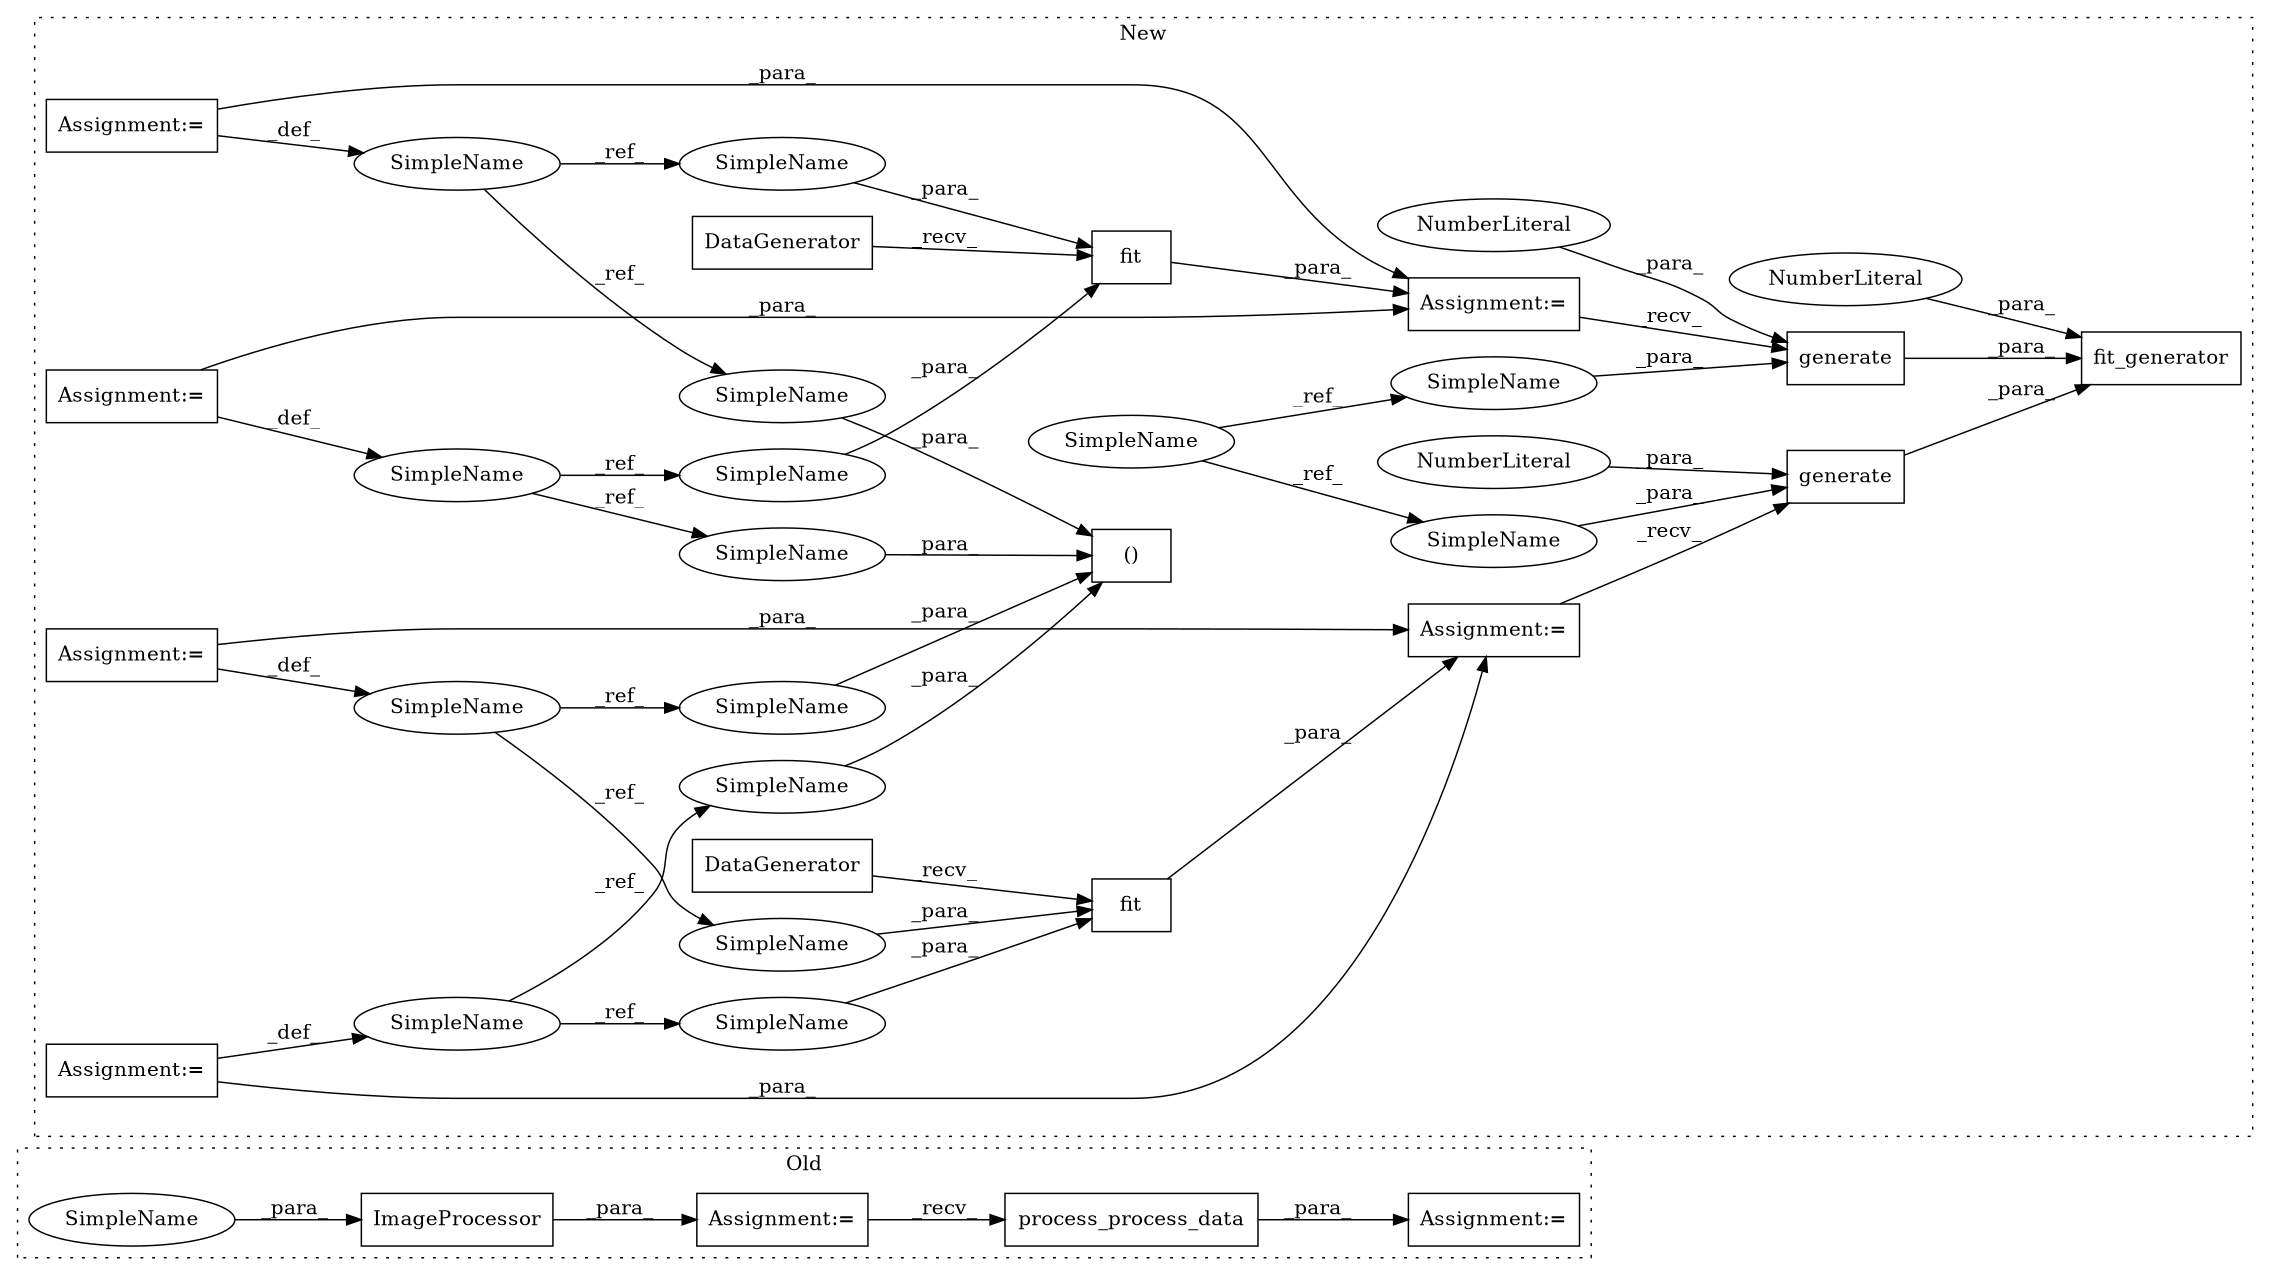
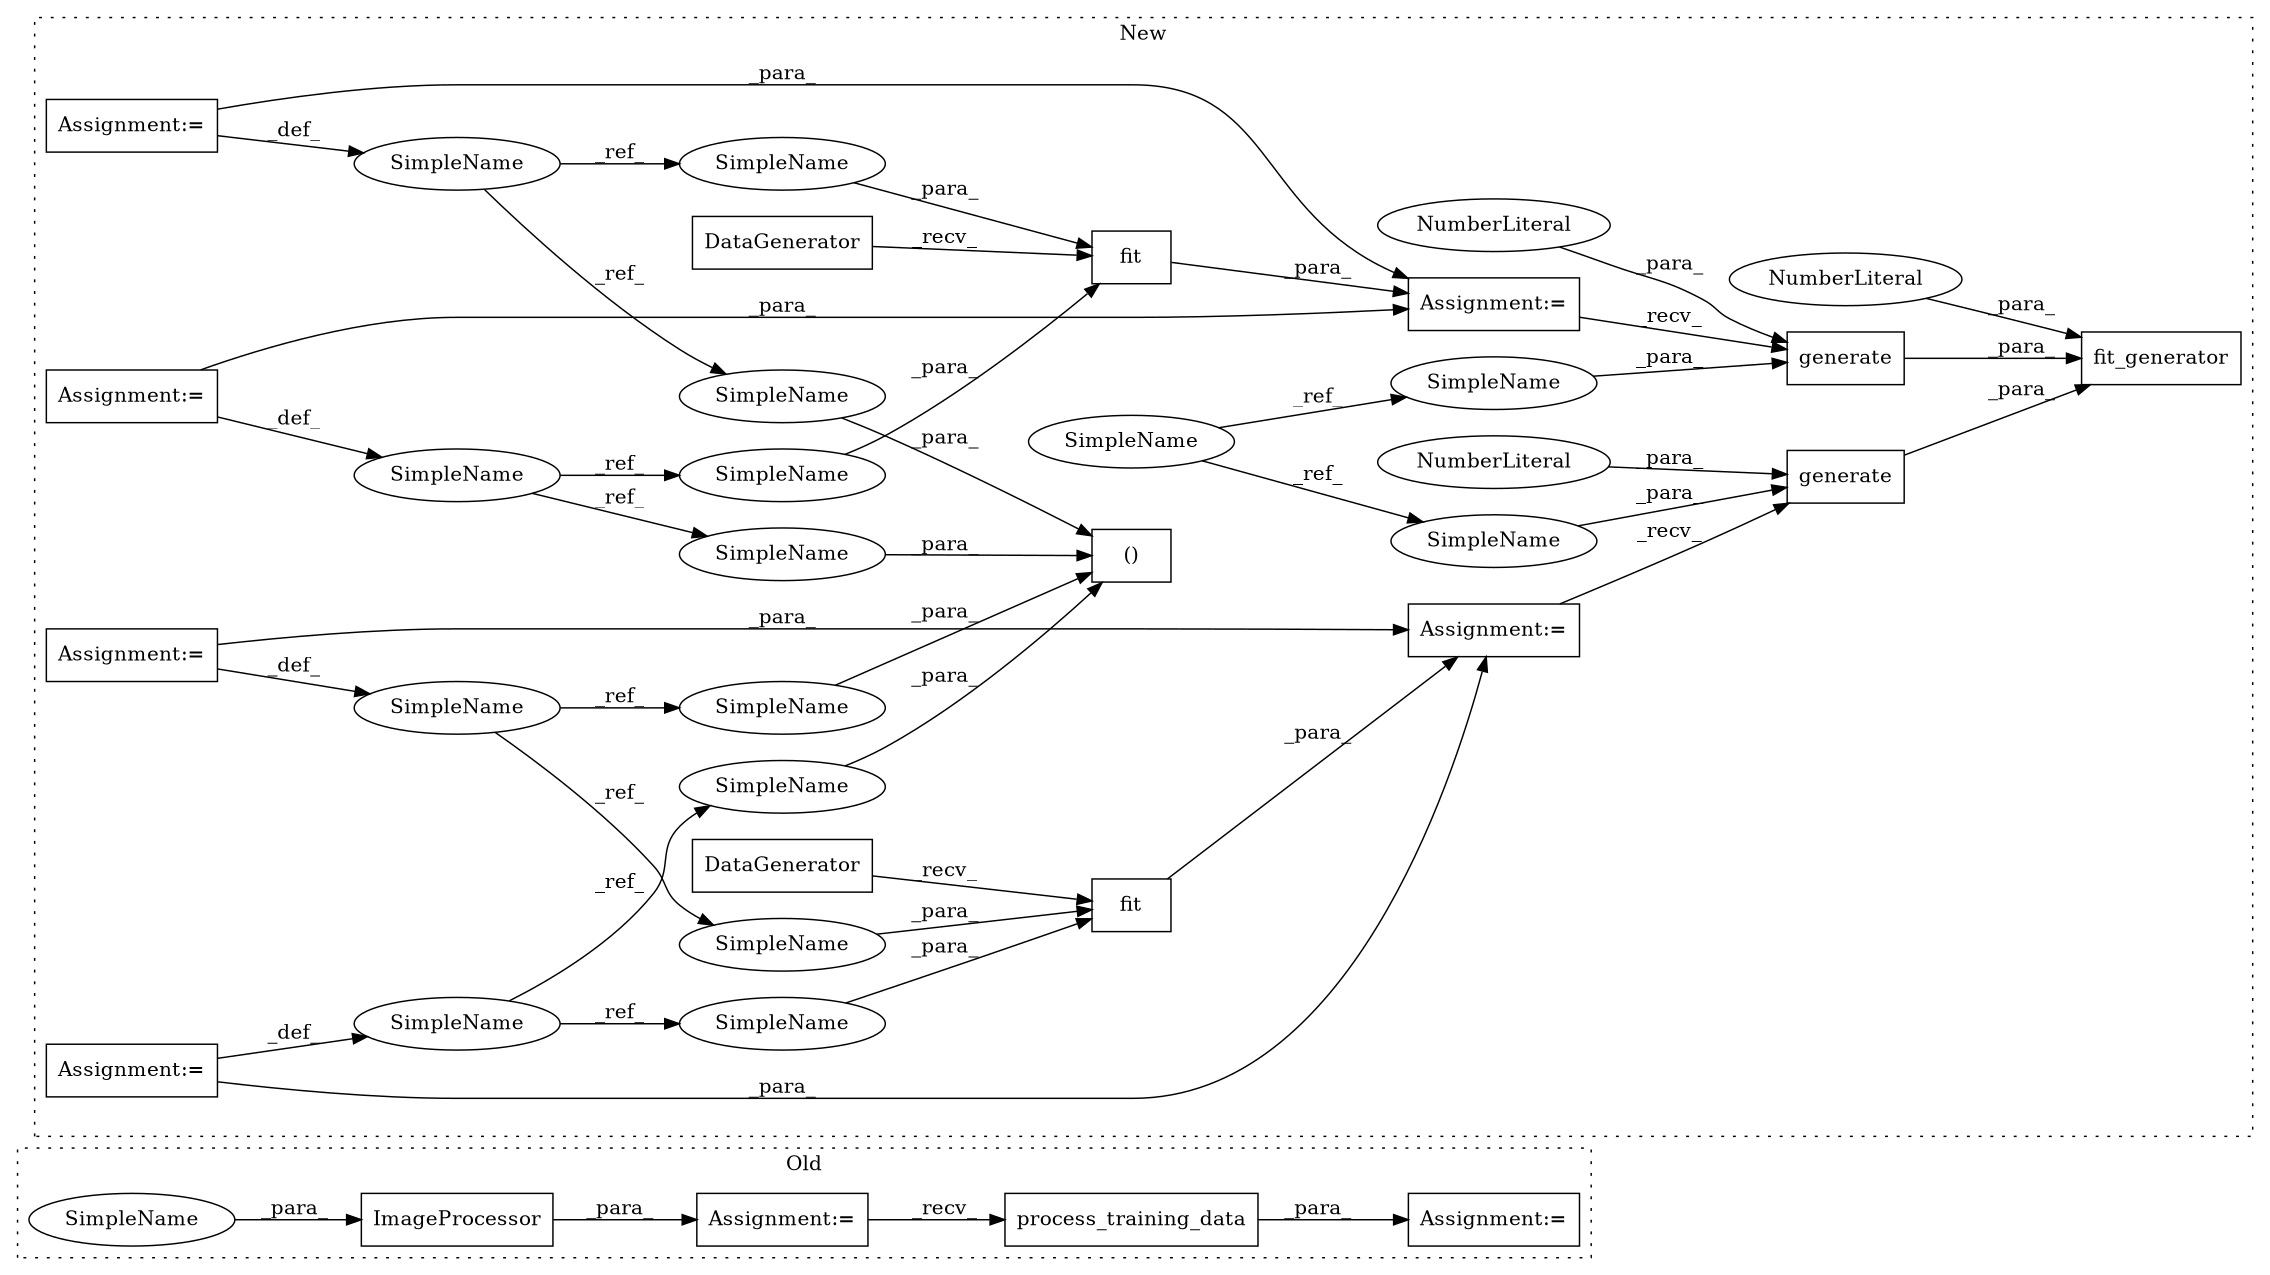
(1131, 1220) -> (1131, 1220)
